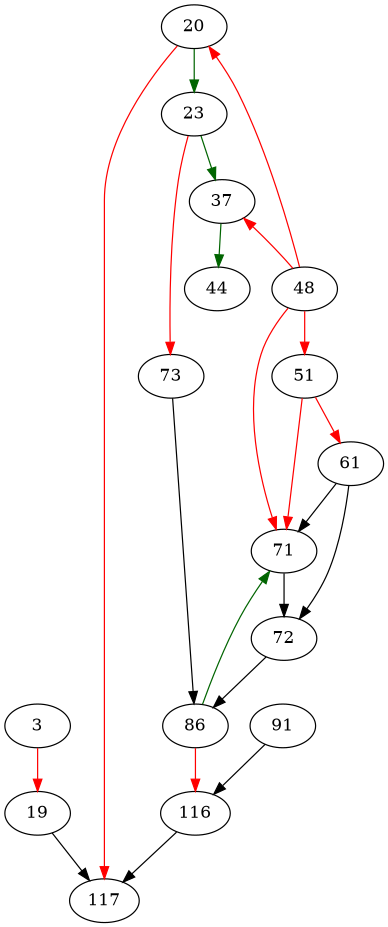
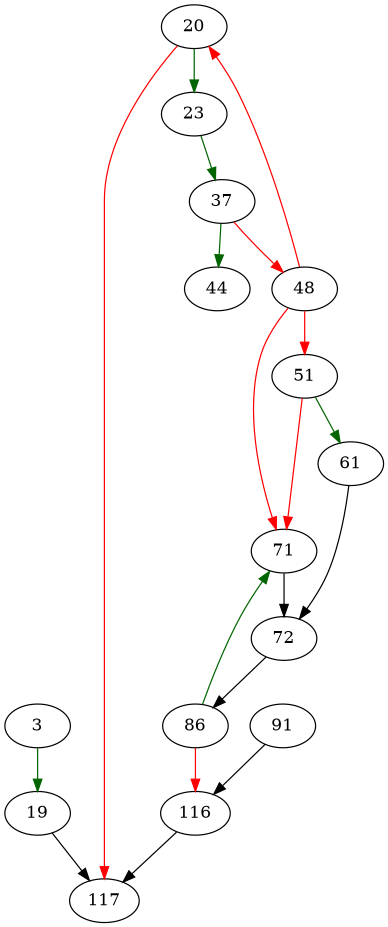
(273, 247) -> (253, 243)
(171, 376) -> none
(325, 415) -> (325, 415)
(321, 503) -> none
(38, 764) -> (38, 764)
